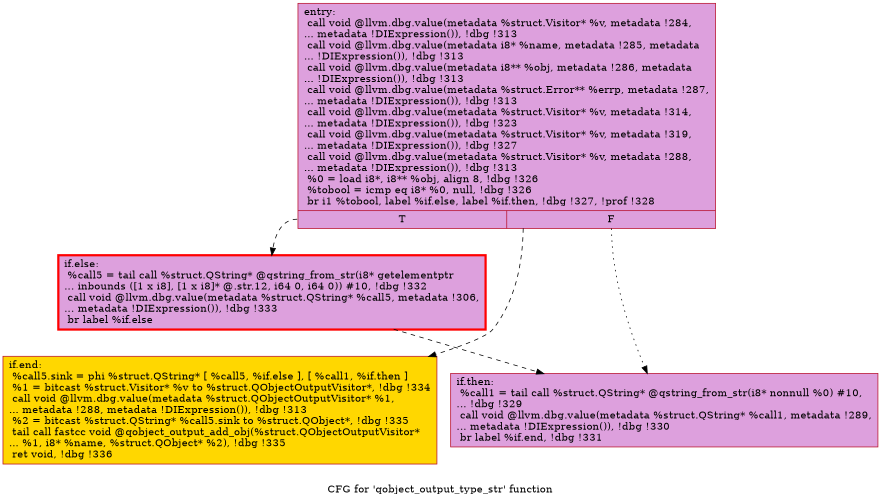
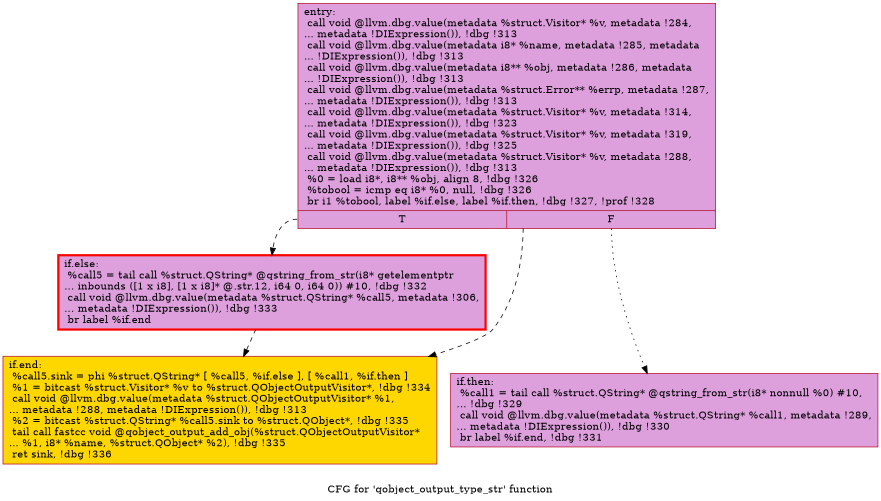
(411, 146) -> (411, 146)
(109, 320) -> (108, 320)
(465, 350) -> (251, 339)
(61, 454) -> (61, 454)
